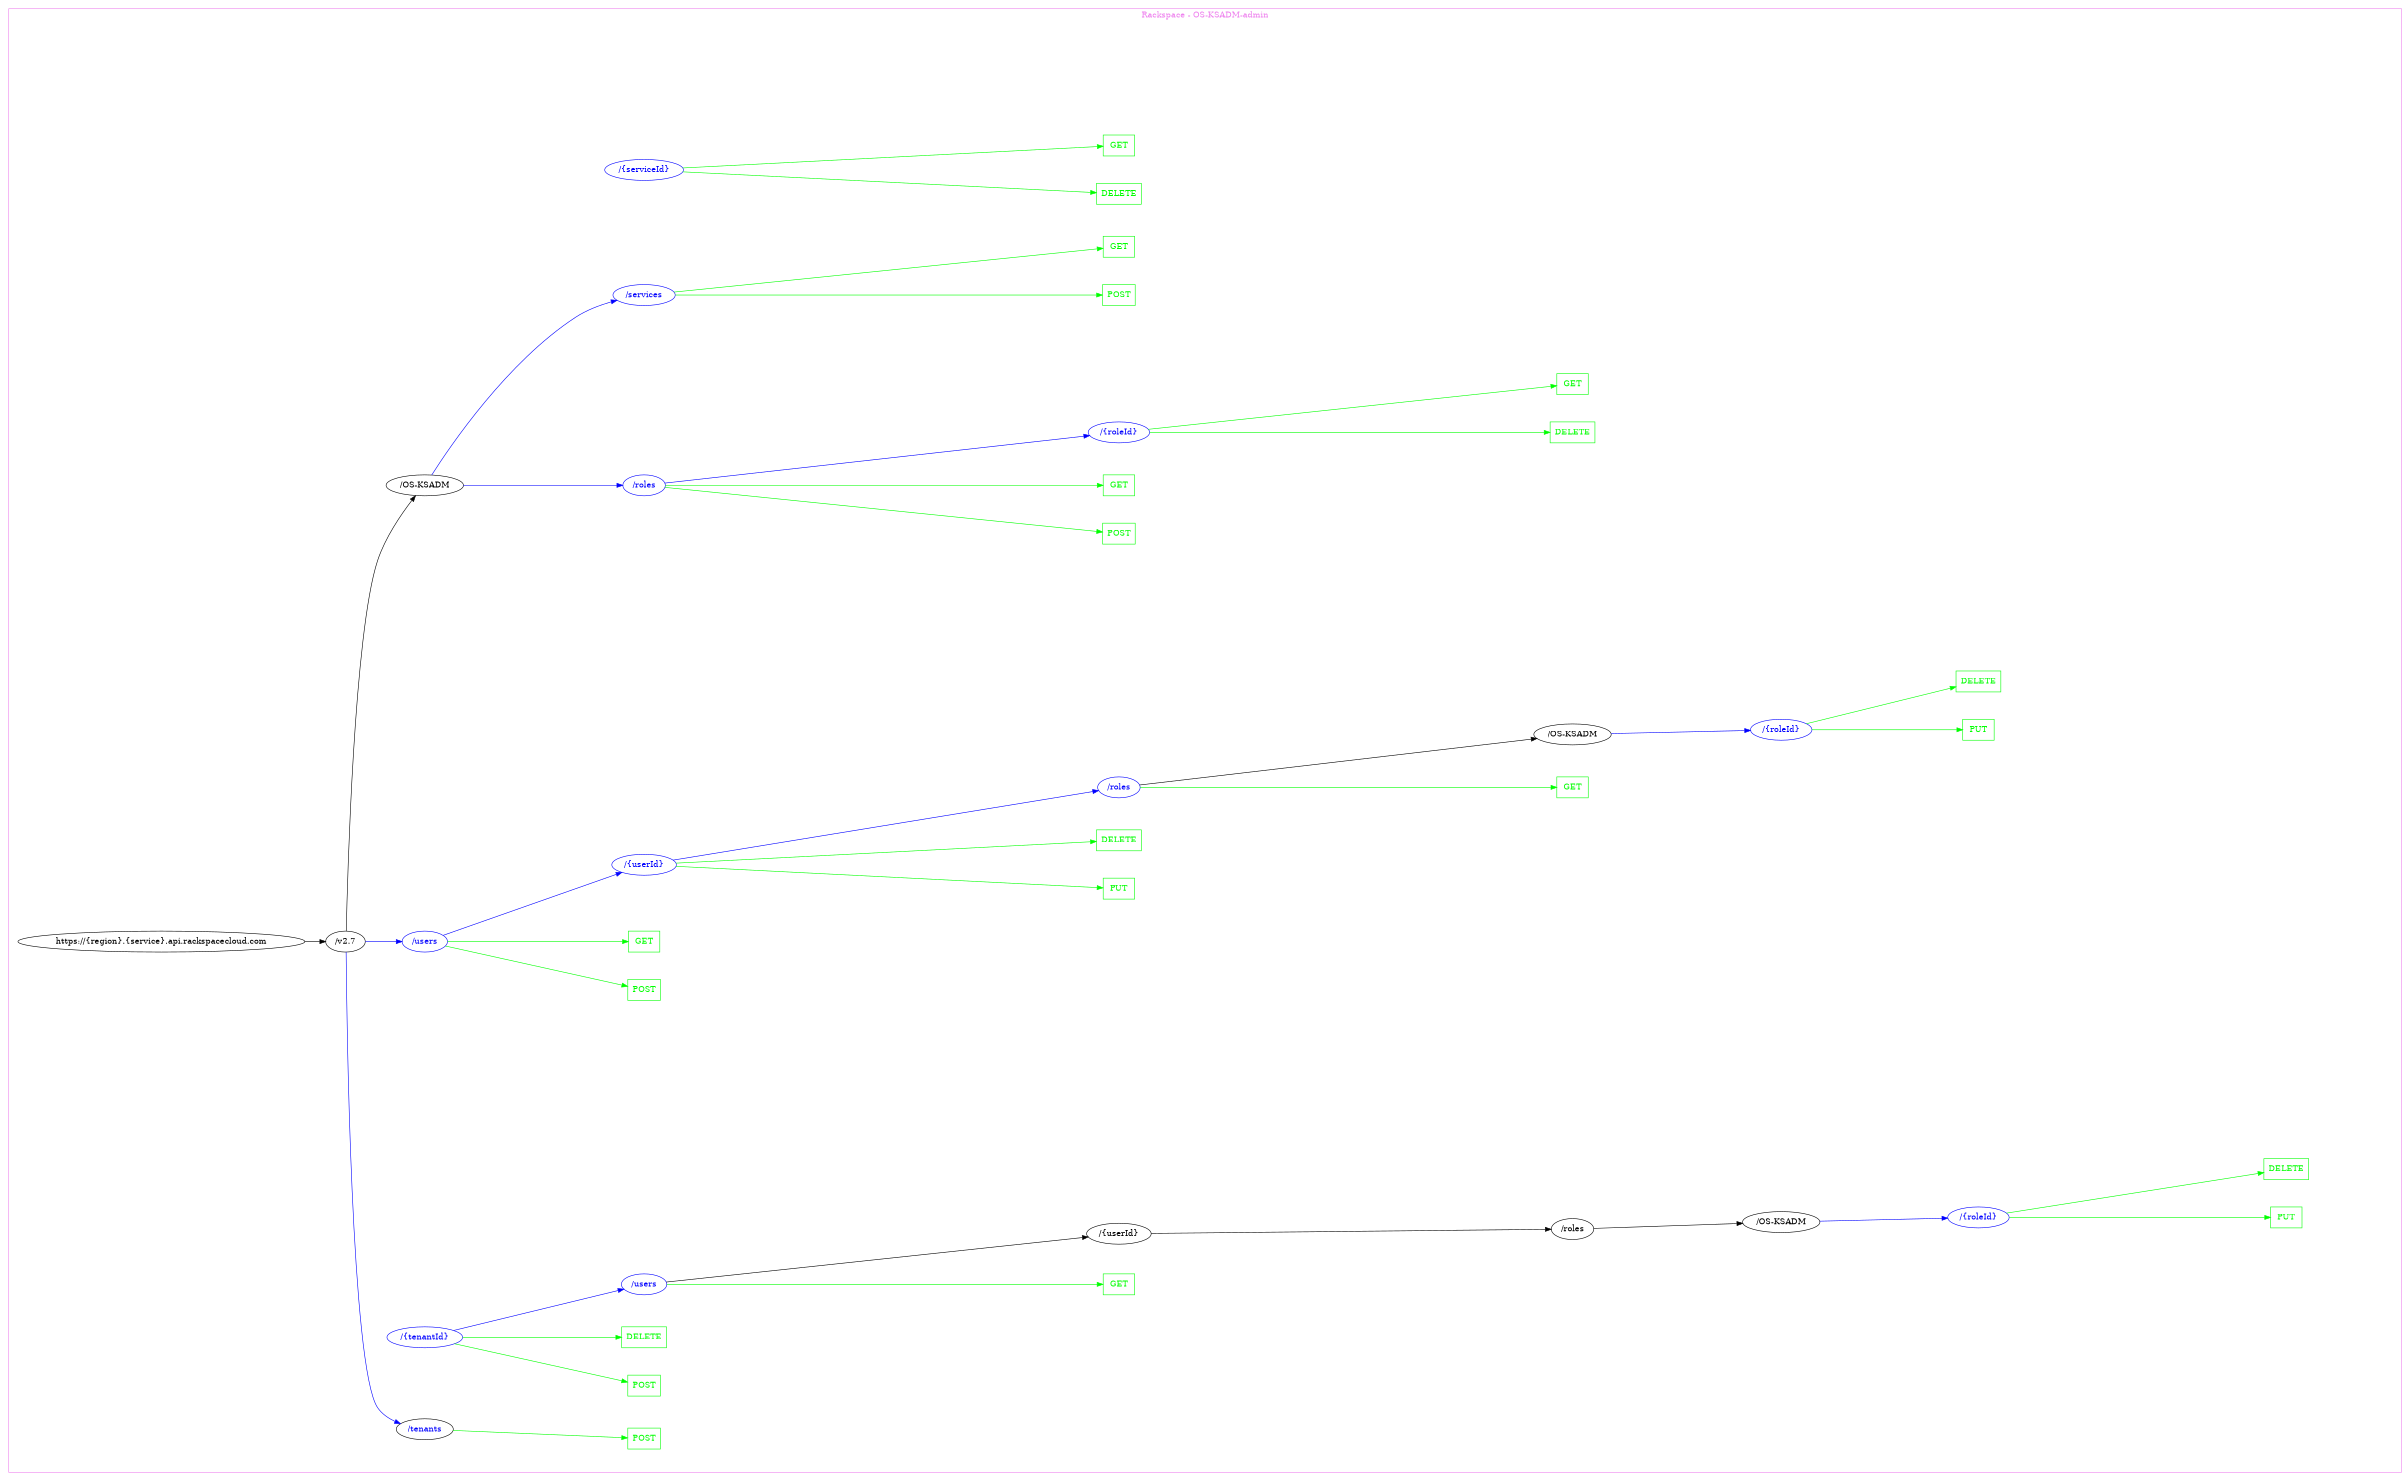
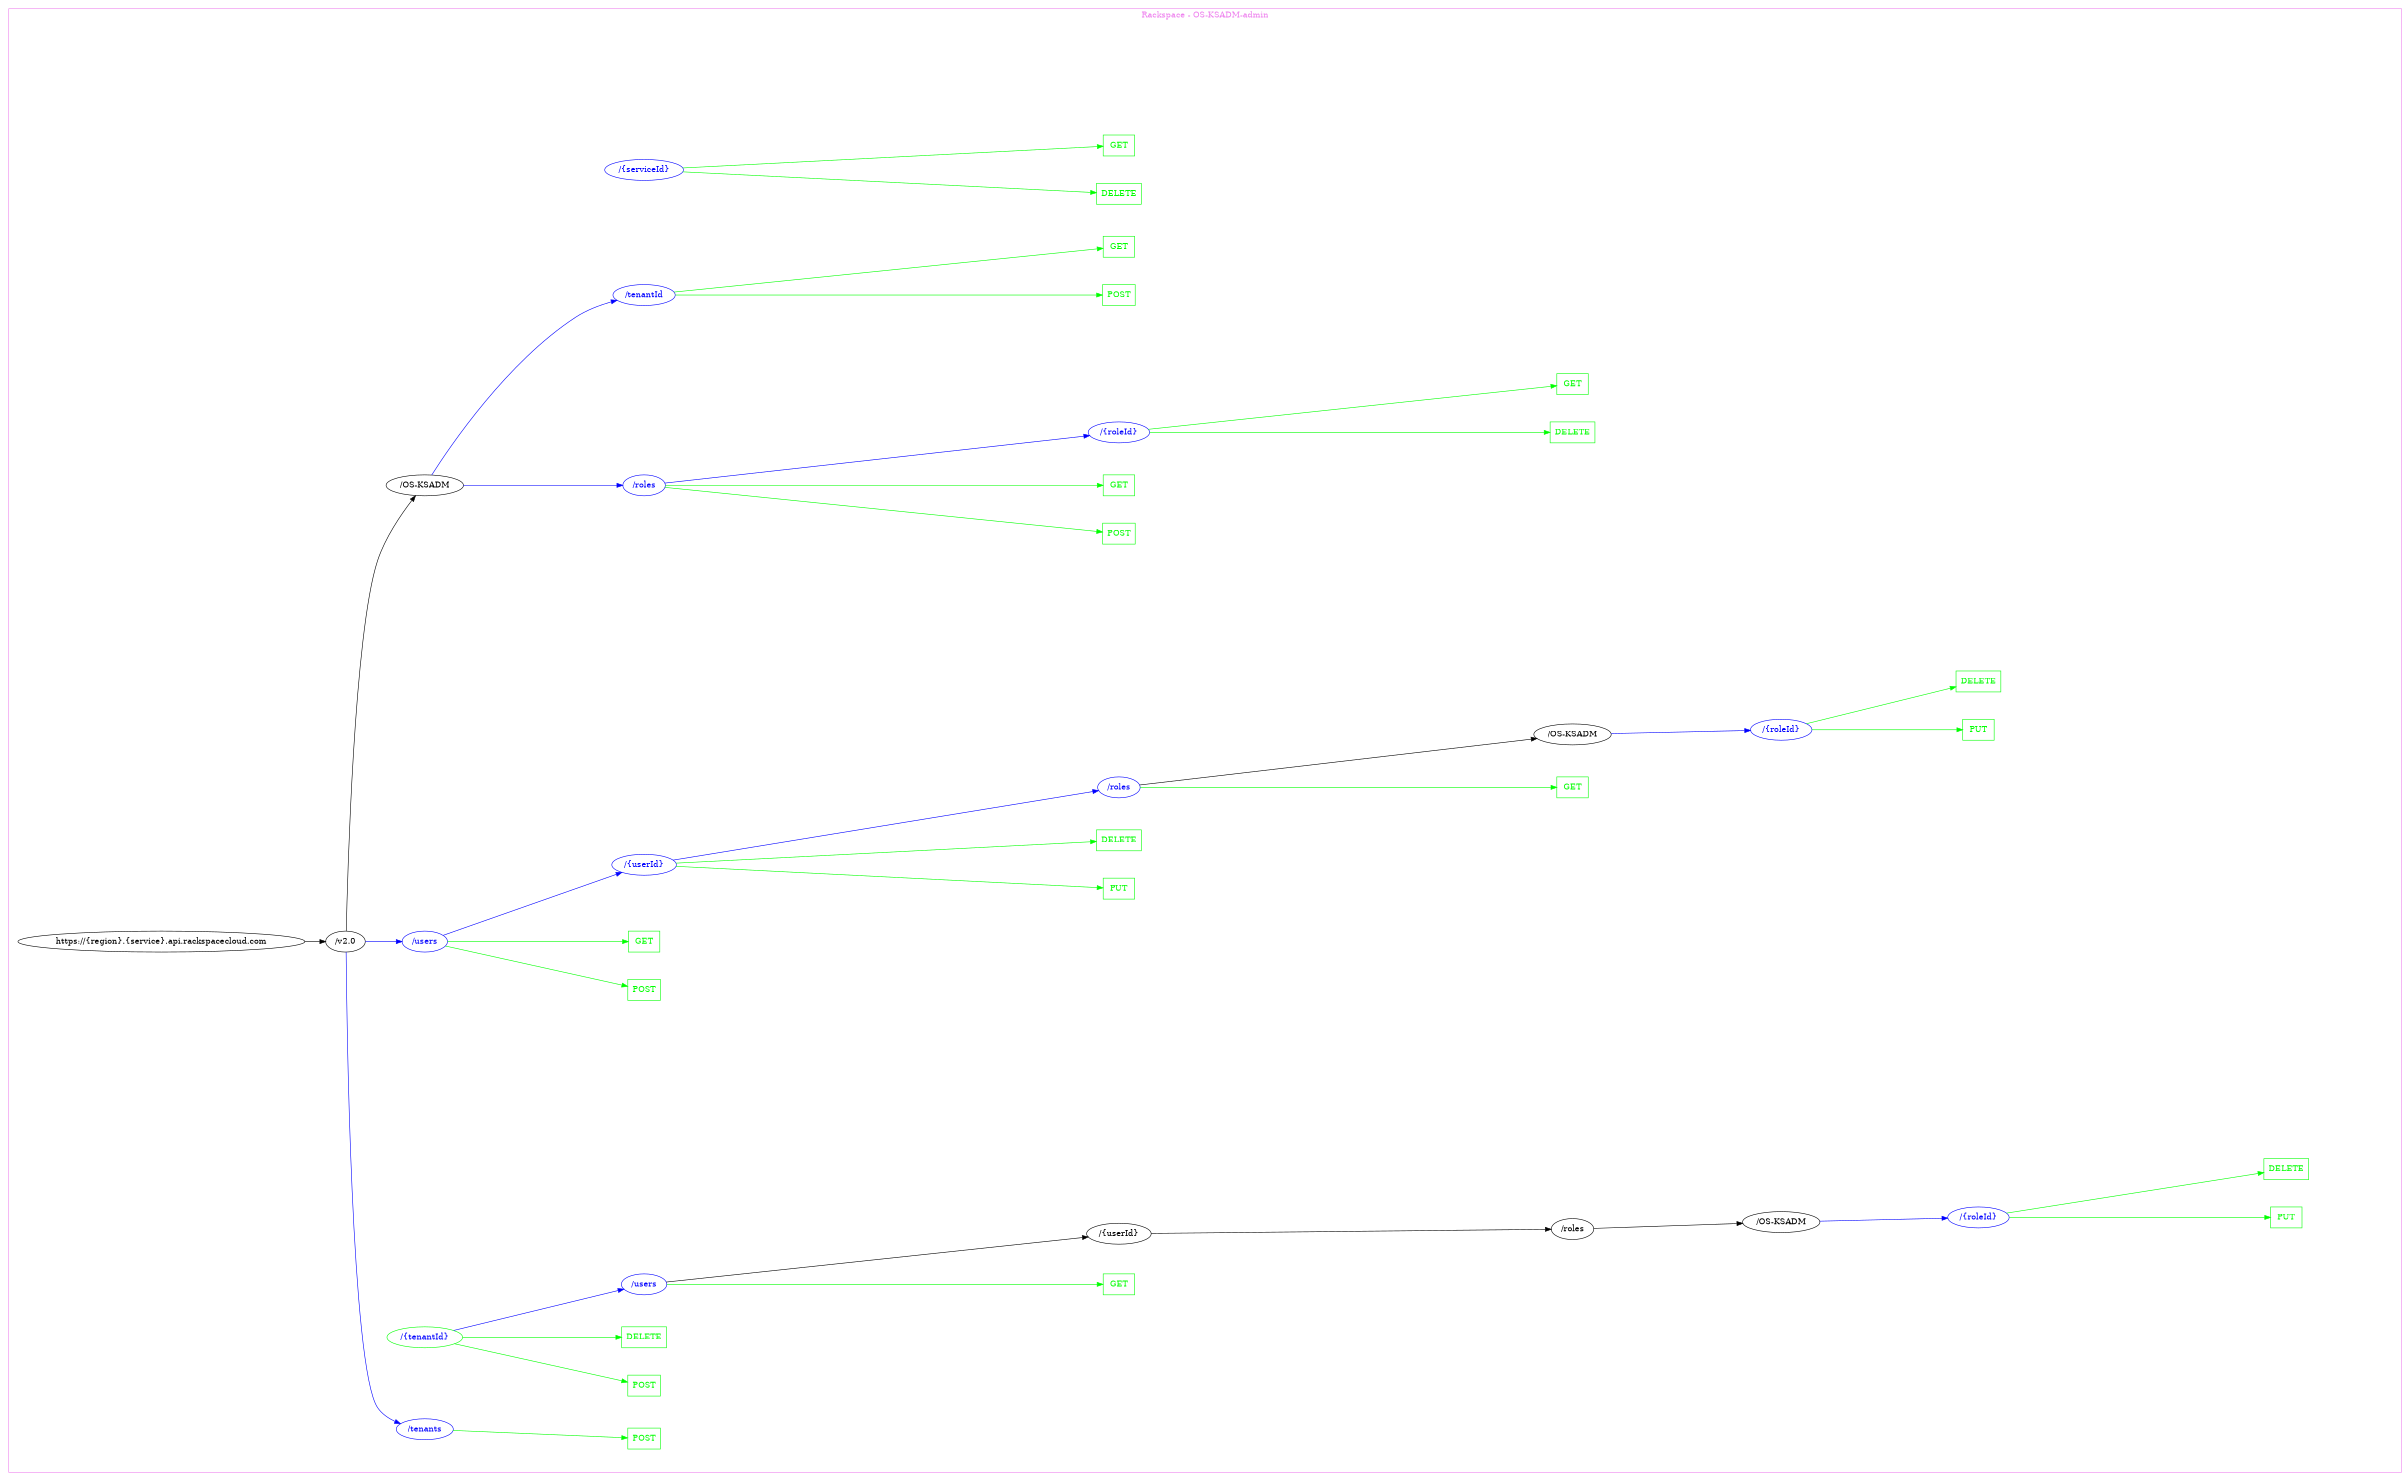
(644, 295) -> (644, 295)
(345, 942) -> (345, 942)
(425, 1337) -> (425, 1337)
(425, 1429) -> (425, 1429)
